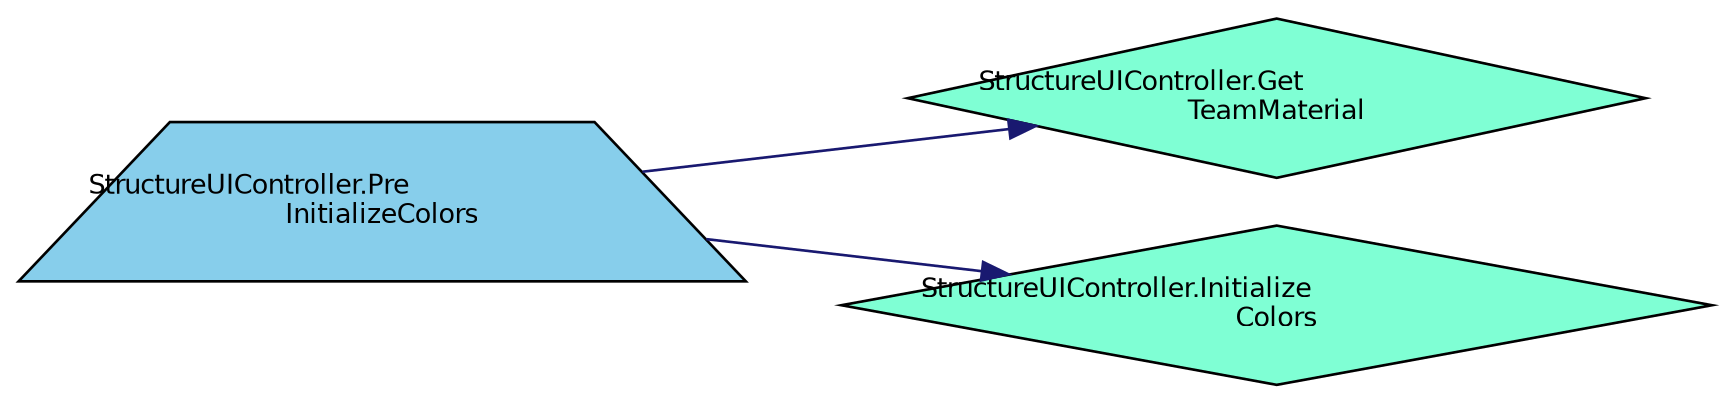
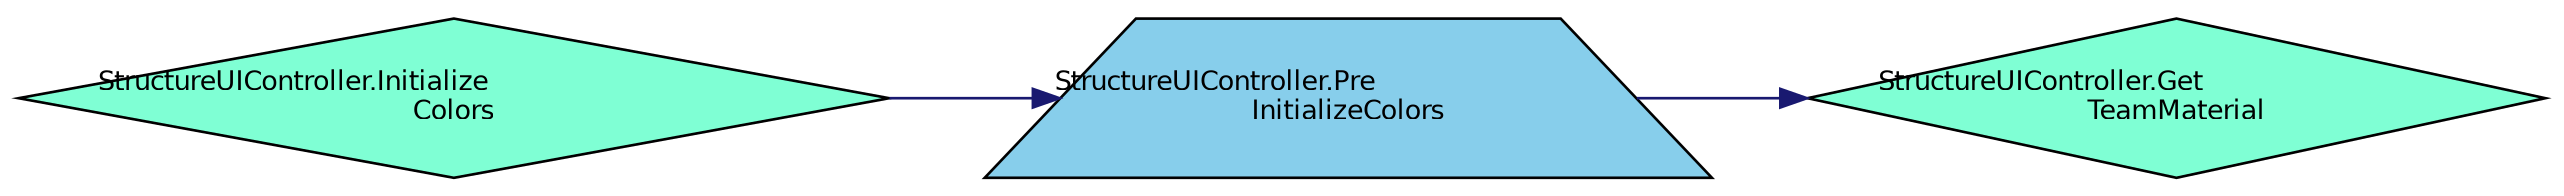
(844, 255) -> (961, 98)
